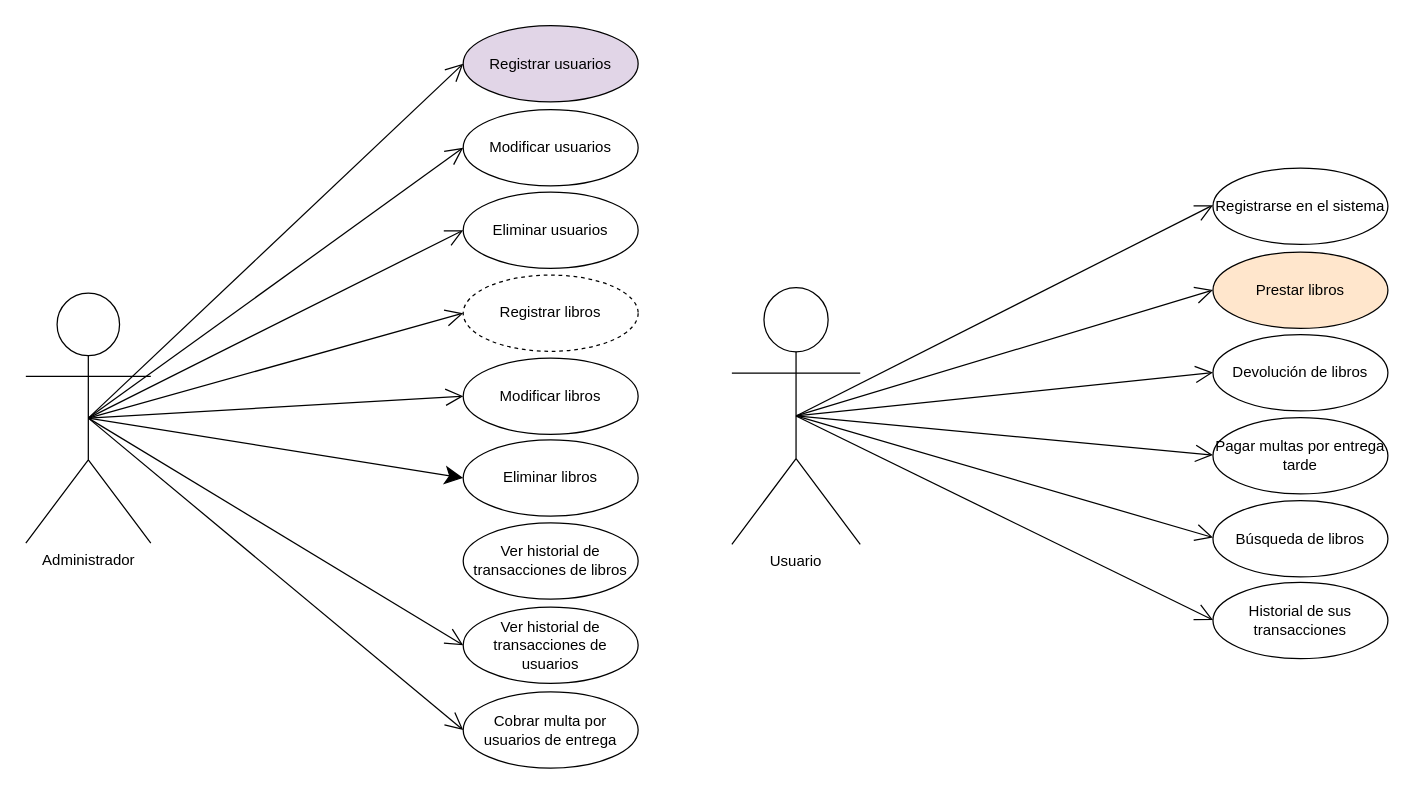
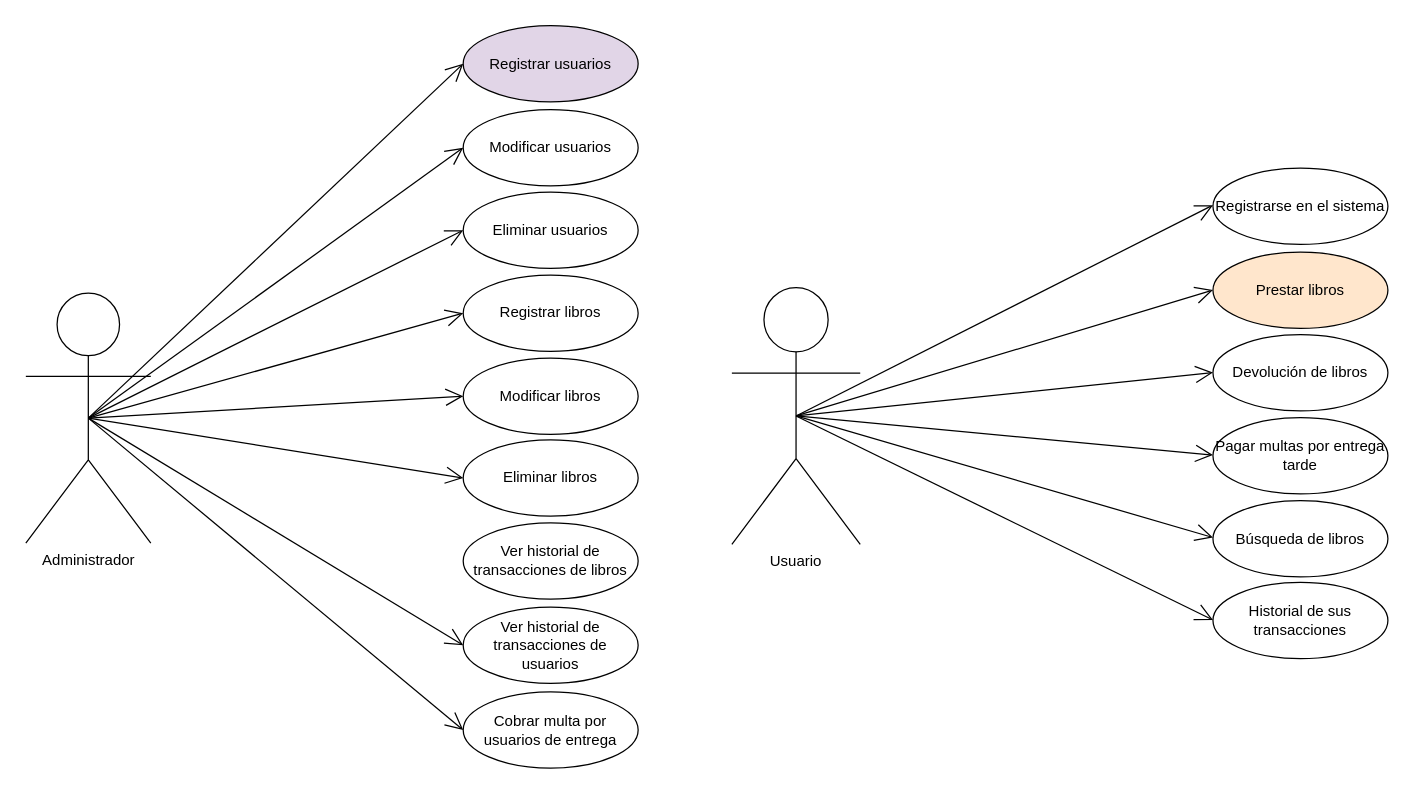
(551, 313) -> (551, 313)
(448, 476) -> (452, 476)
